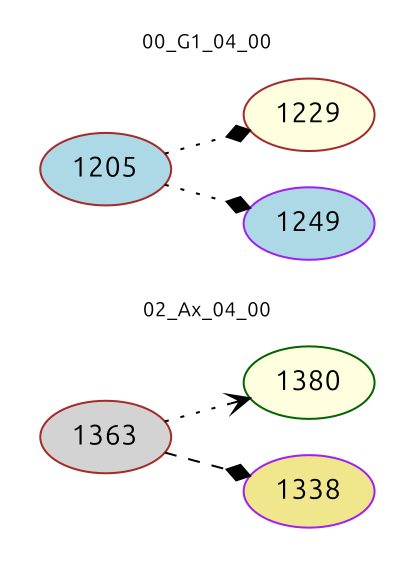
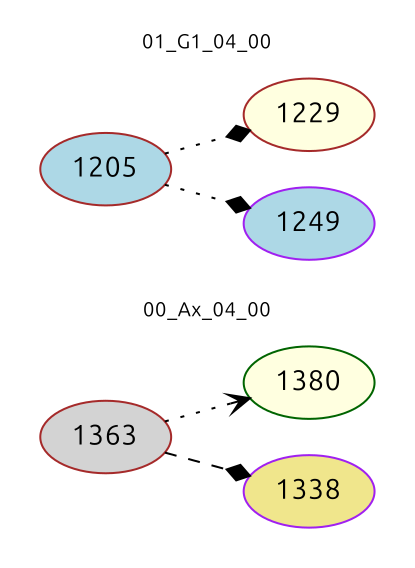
(207, 43) -> (207, 43)
(207, 311) -> (207, 311)
